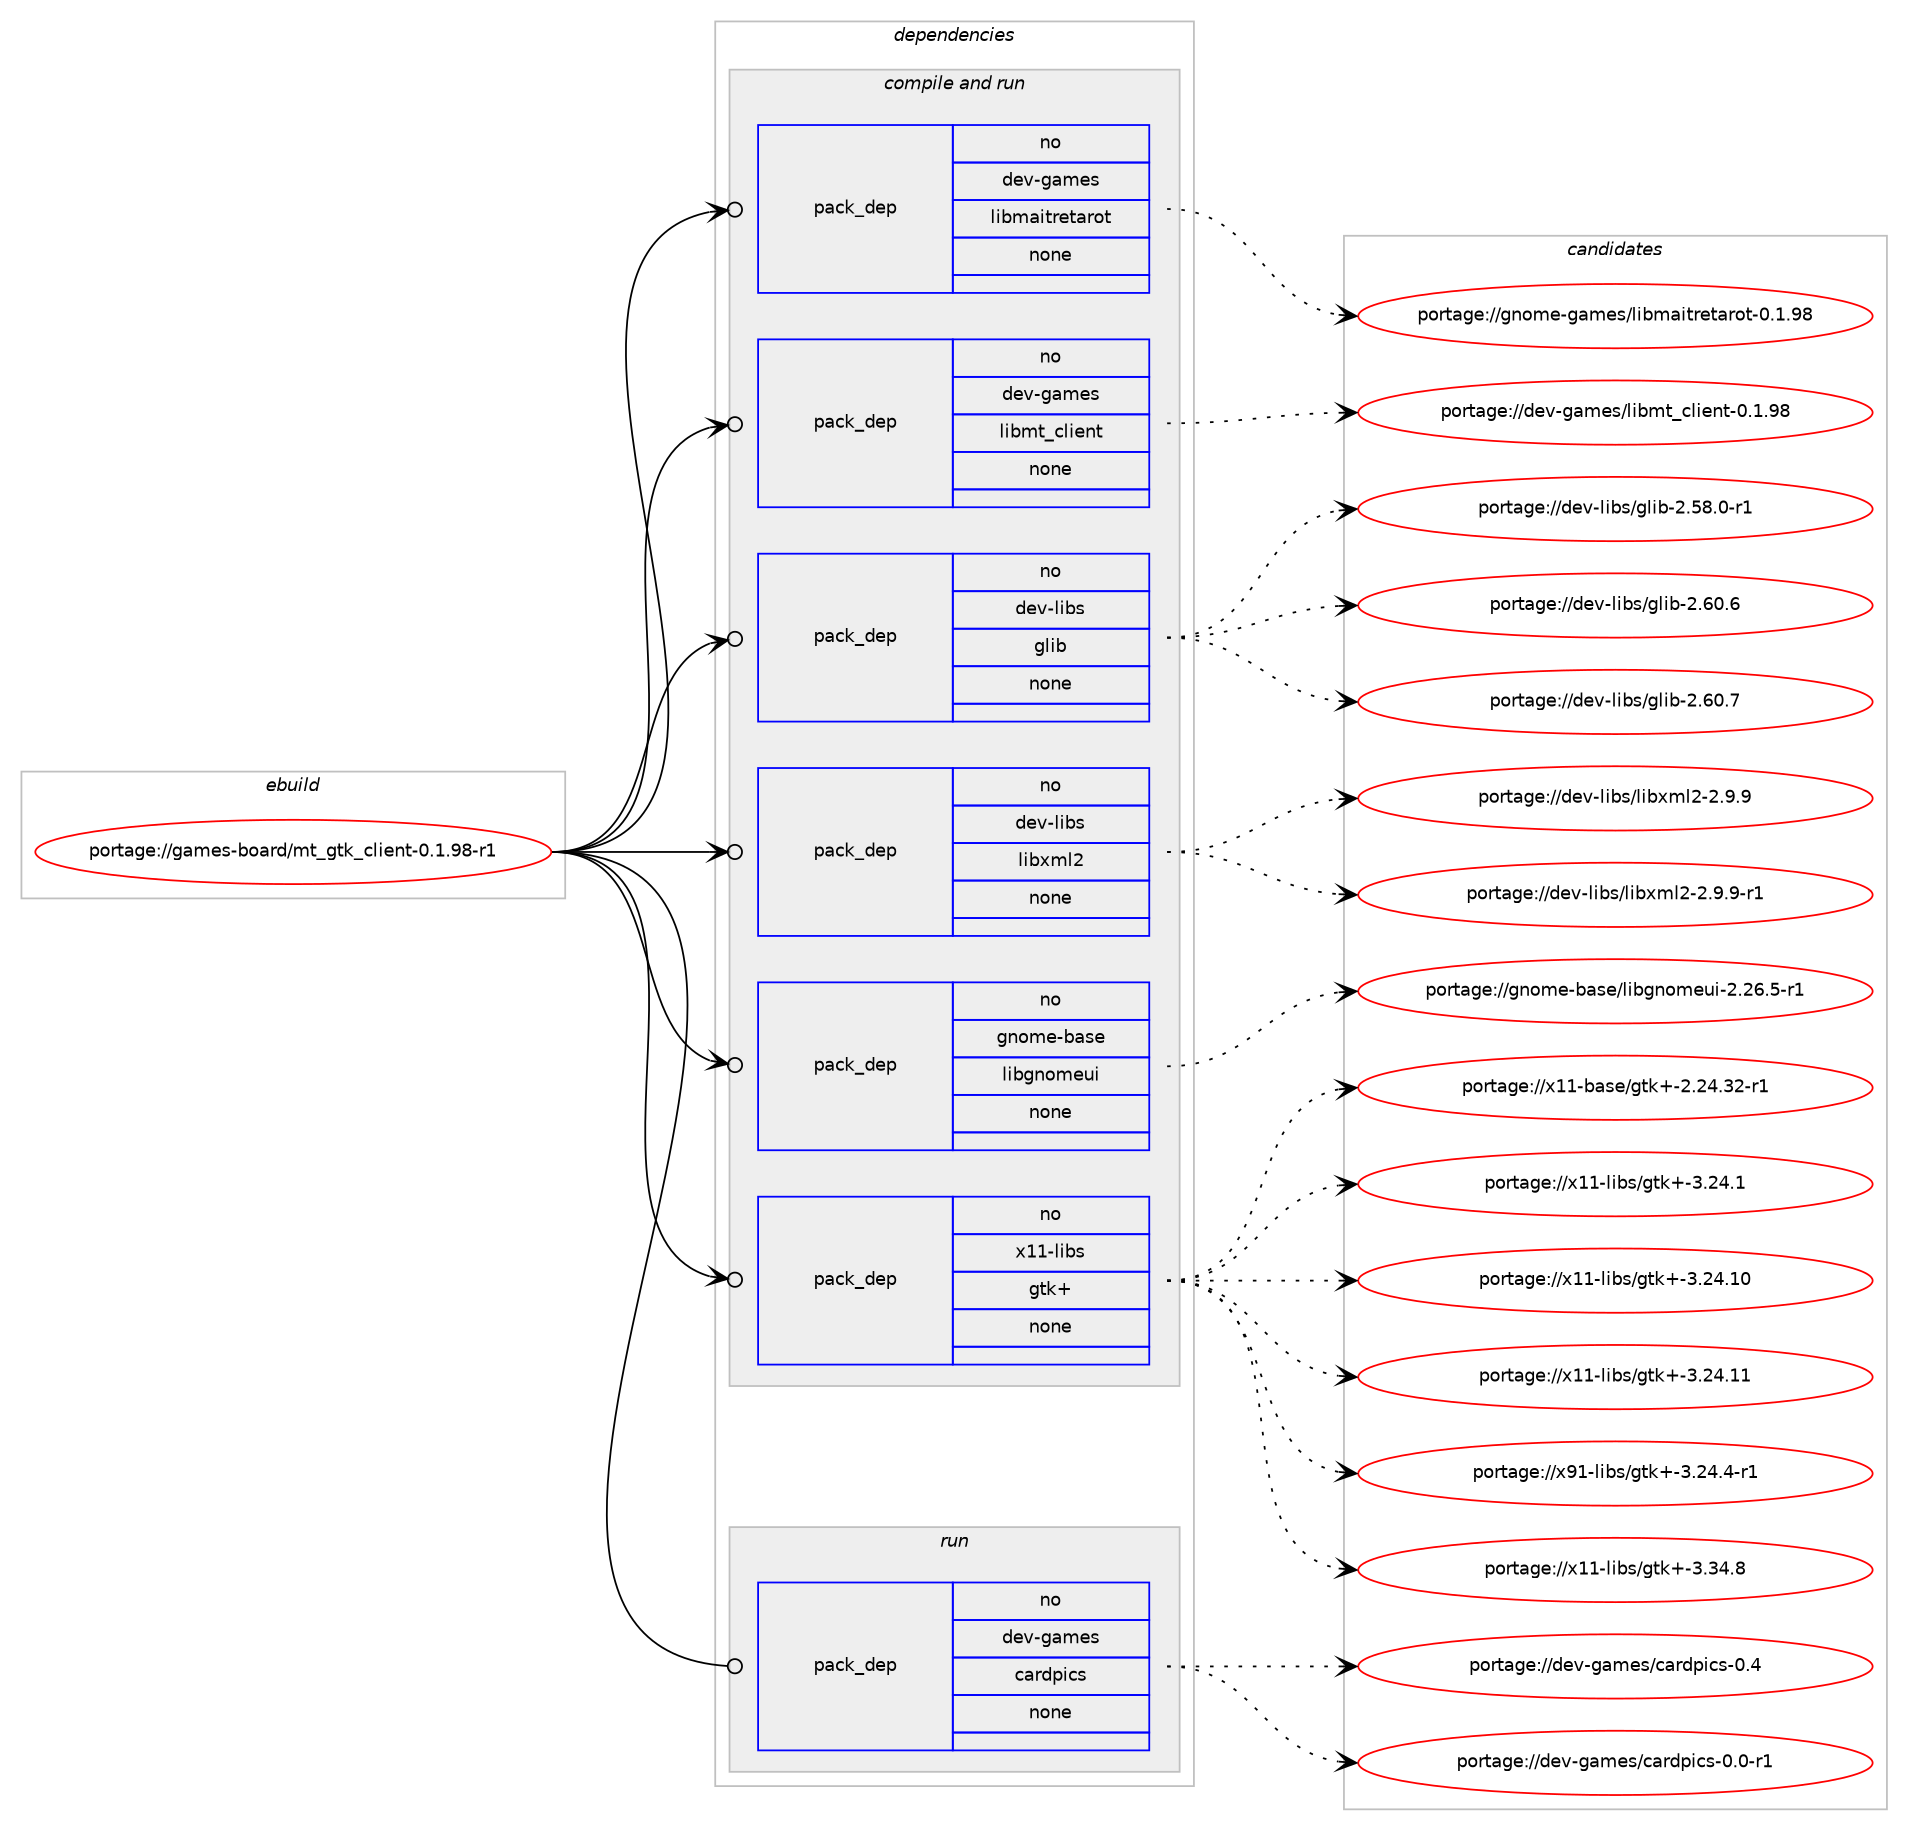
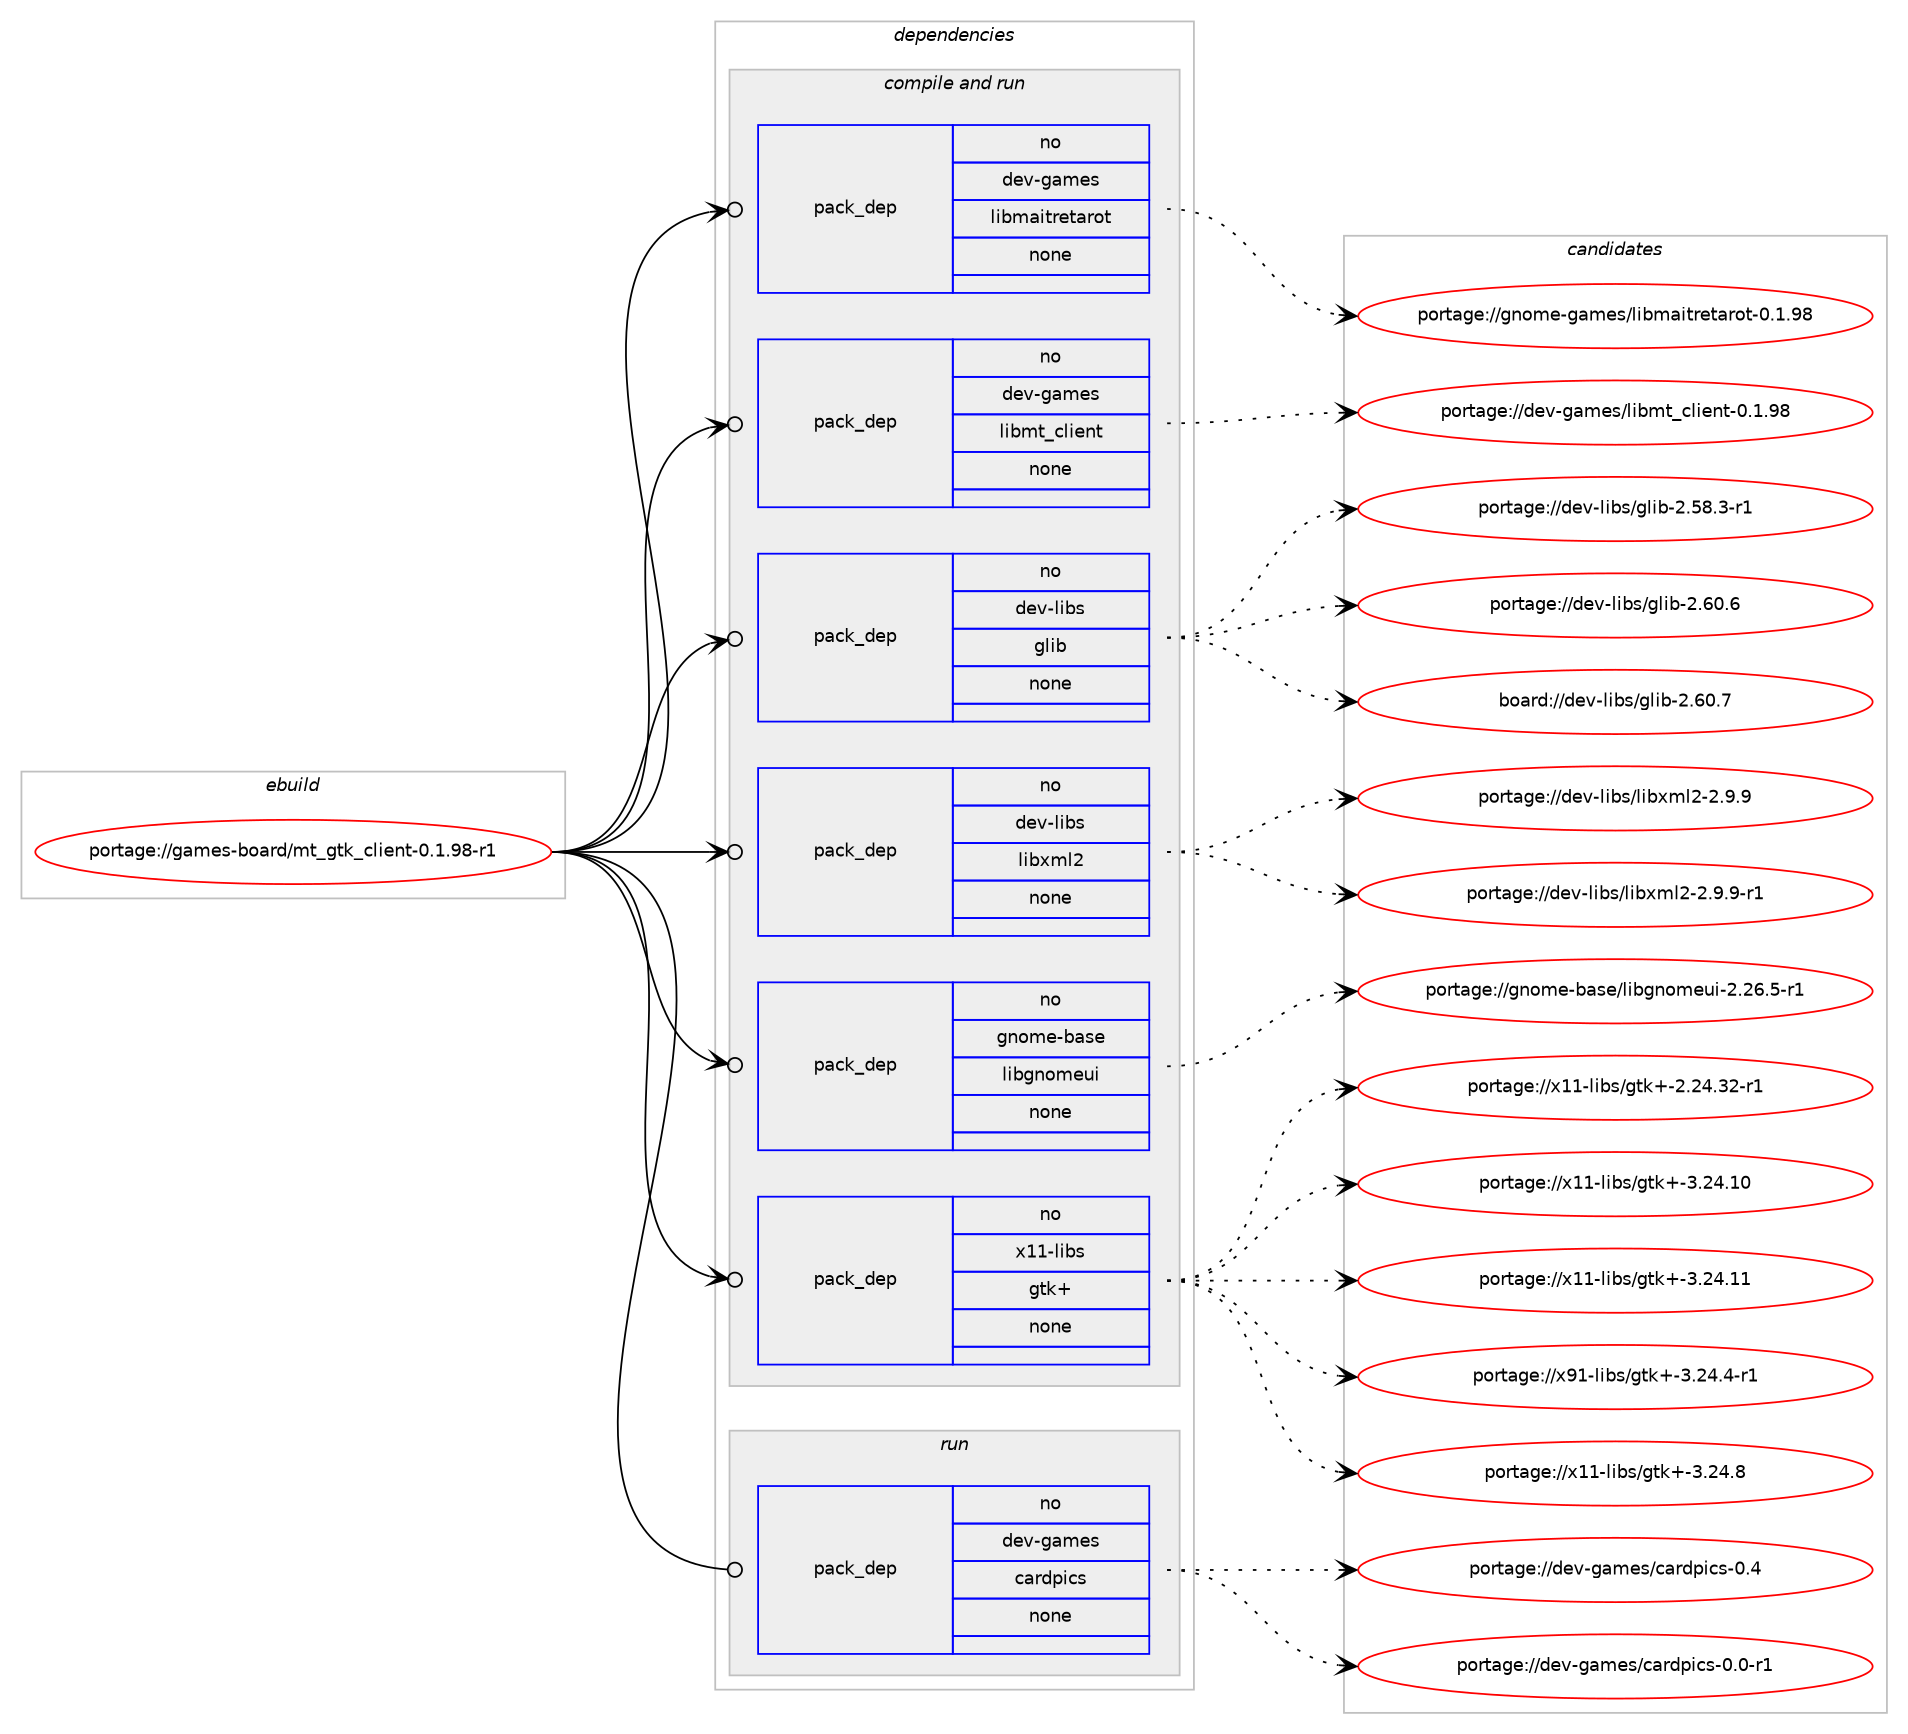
(1615, 509) -> (1615, 509)
(1615, 702) -> (1615, 702)
(1615, 1088) -> (1615, 1088)
(1615, 1184) -> none
(1615, 1570) -> (1615, 1474)
